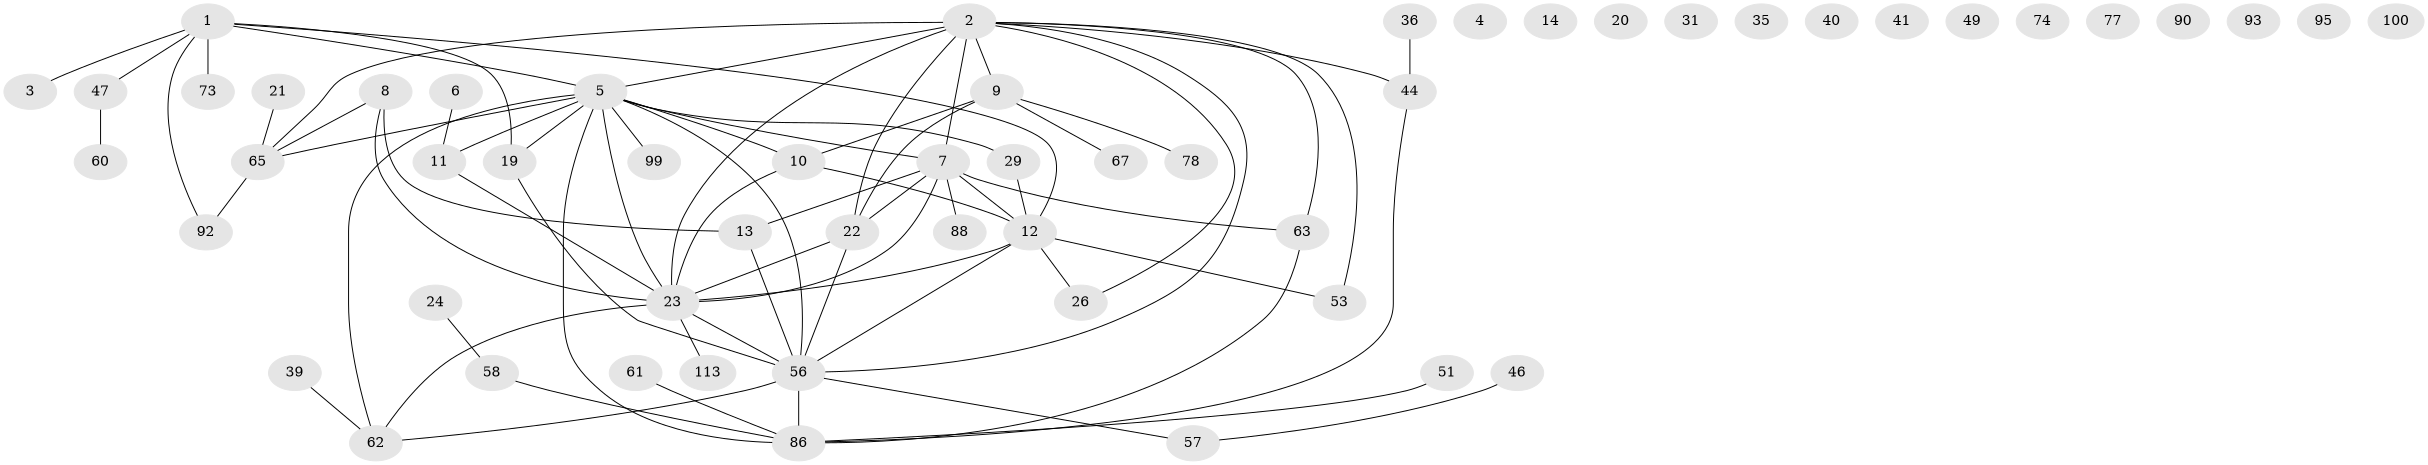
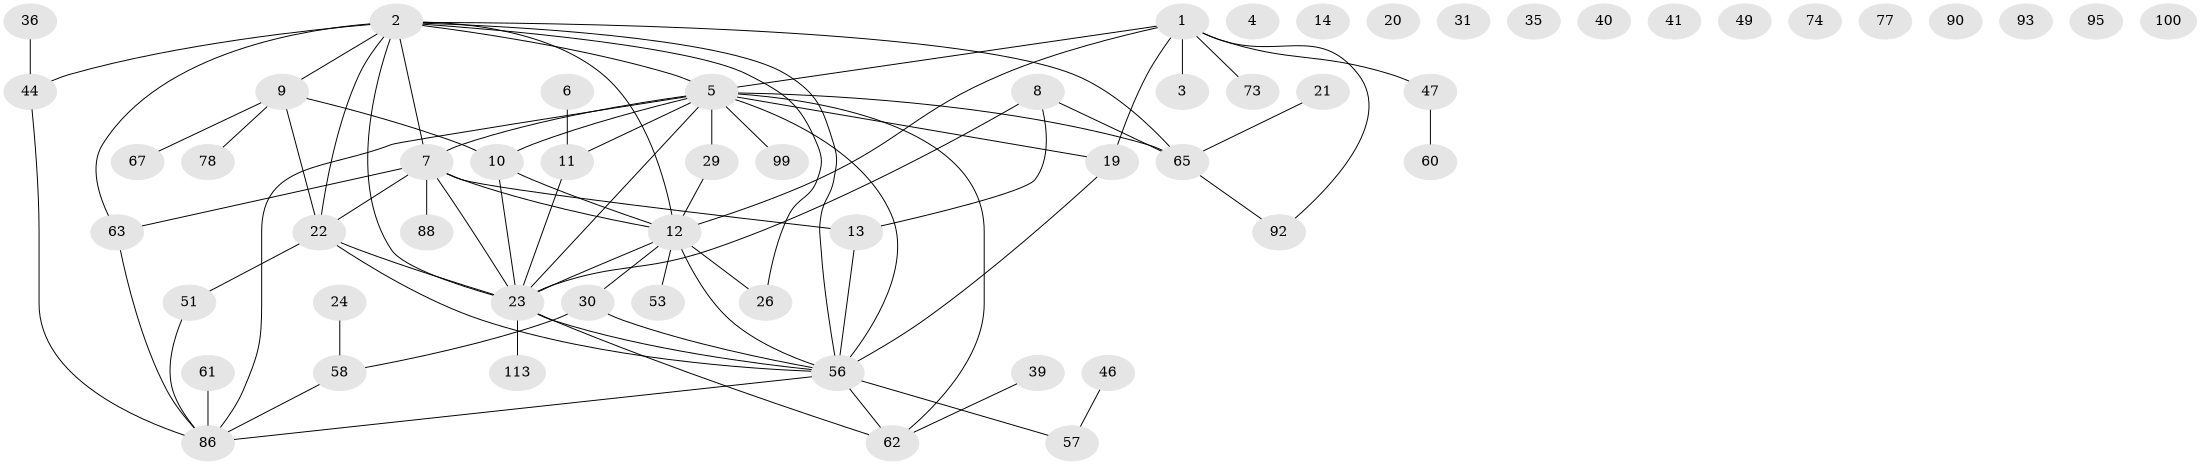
(1307, 67) -> (590, 65)
none -> (254, 267)
none -> (588, 303)
